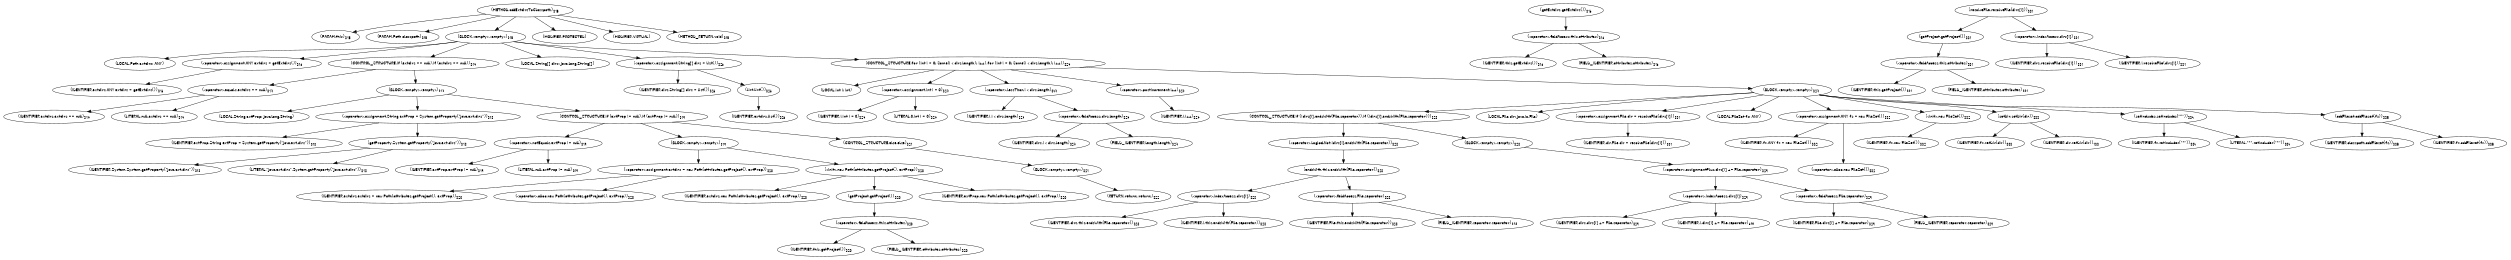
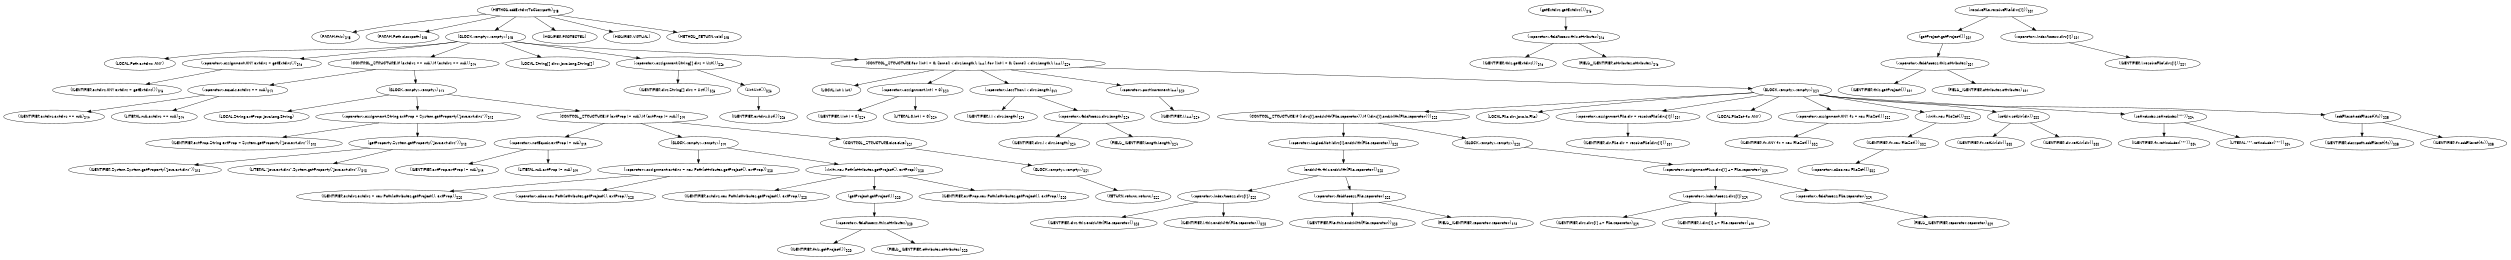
(2047, 64) -> none
(1843, 141) -> (1872, 156)
(2096, 143) -> (2096, 143)
(1834, 223) -> none
